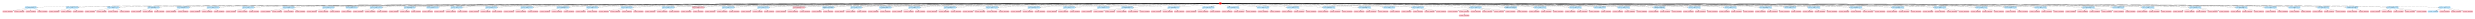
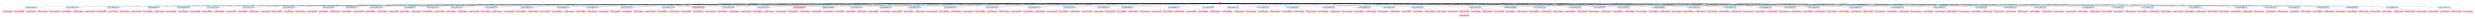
(2433, 12) -> (2433, 12)
